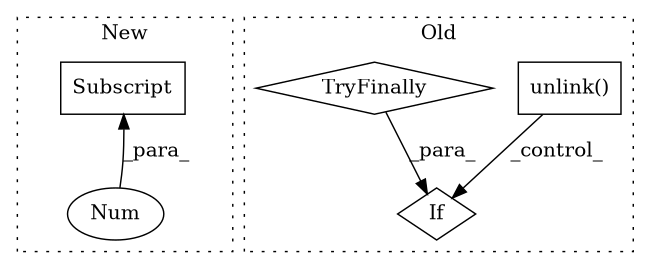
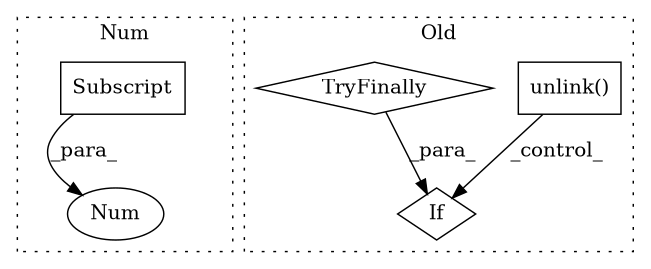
(125, 34) -> (125, 34)
(123, 159) -> (48, 150)
